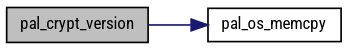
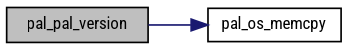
(77, 25) -> (77, 25)
